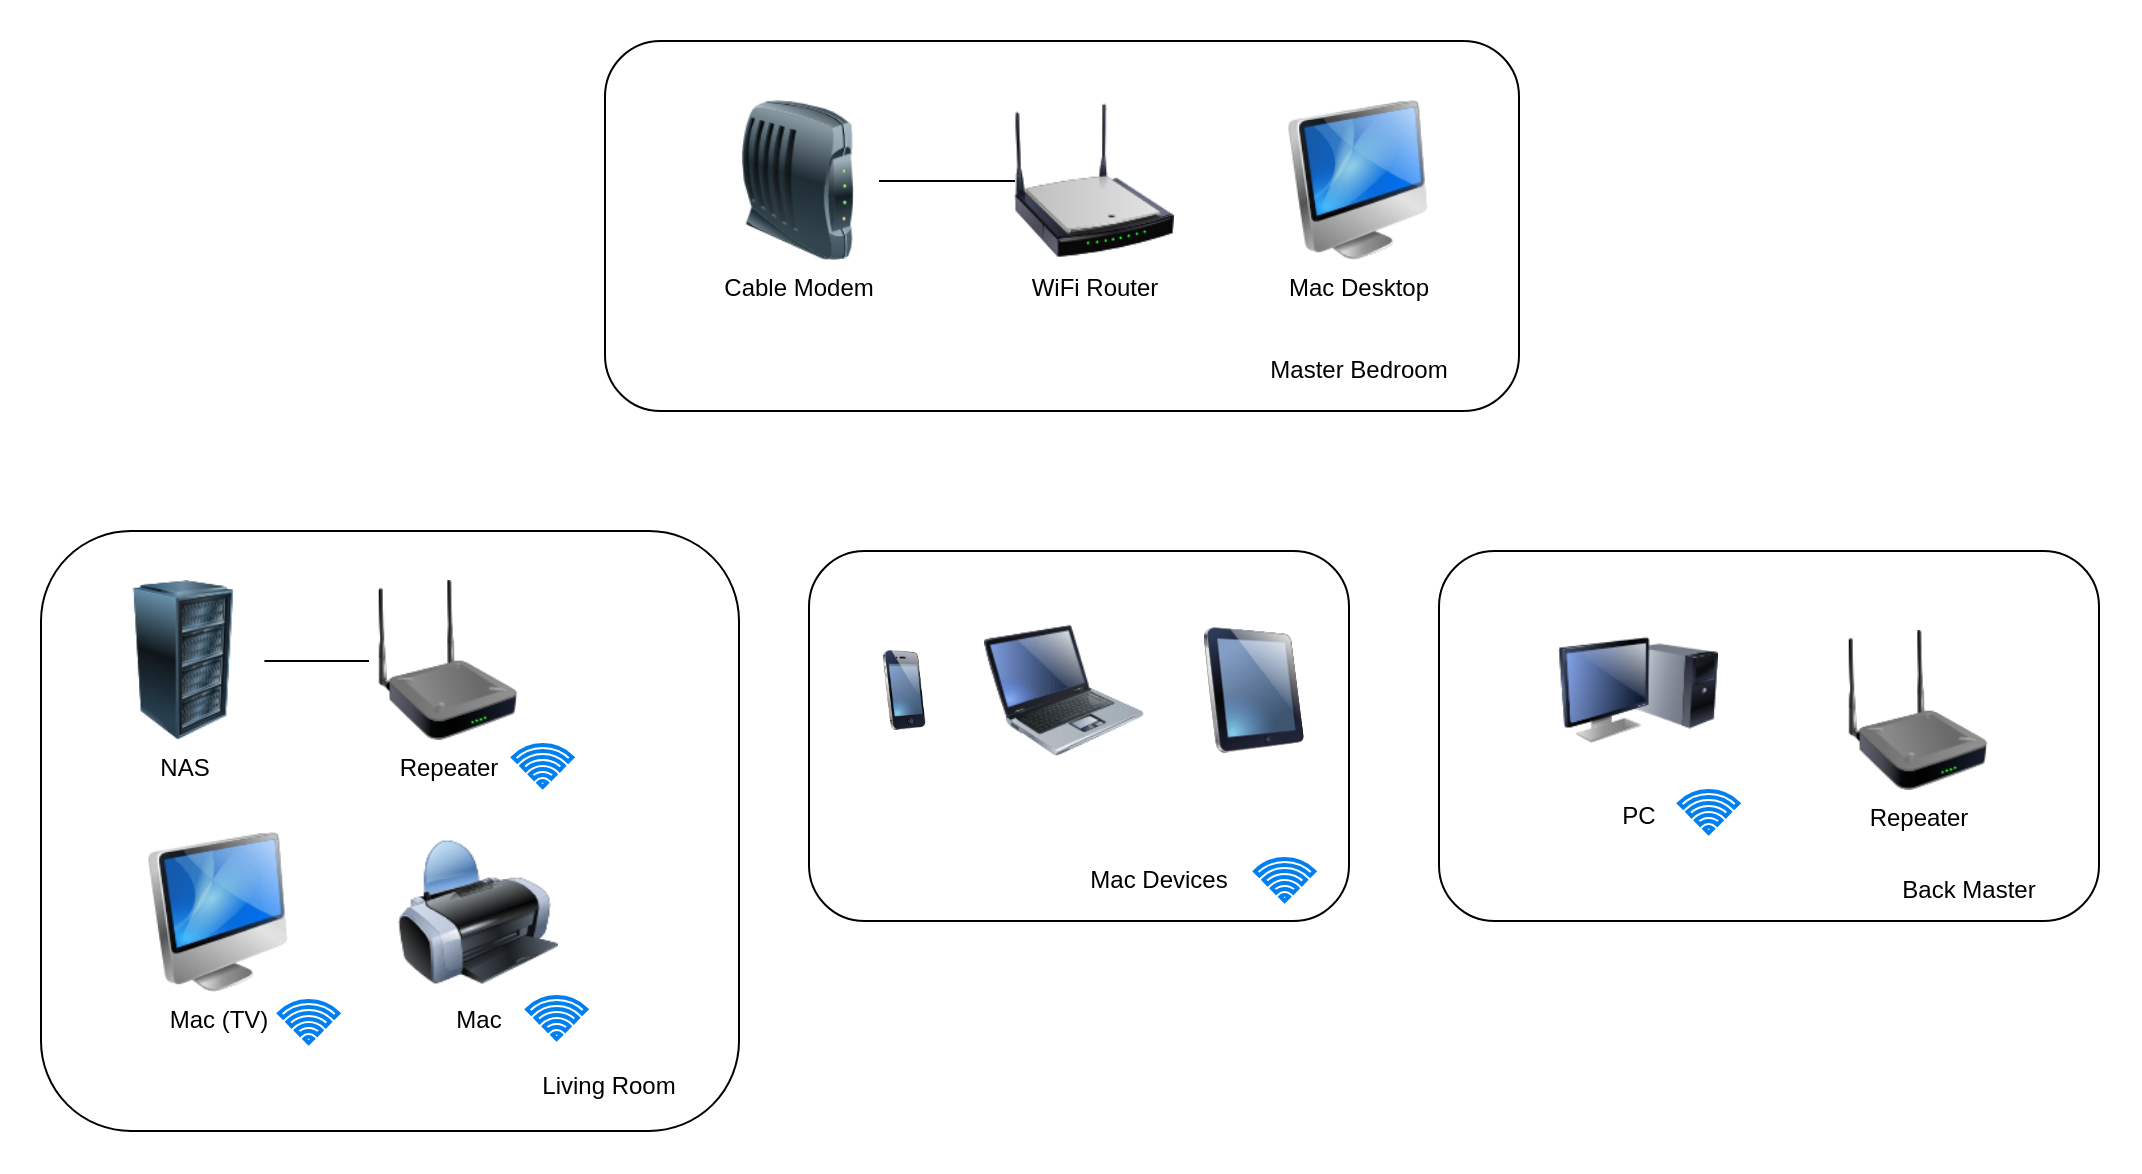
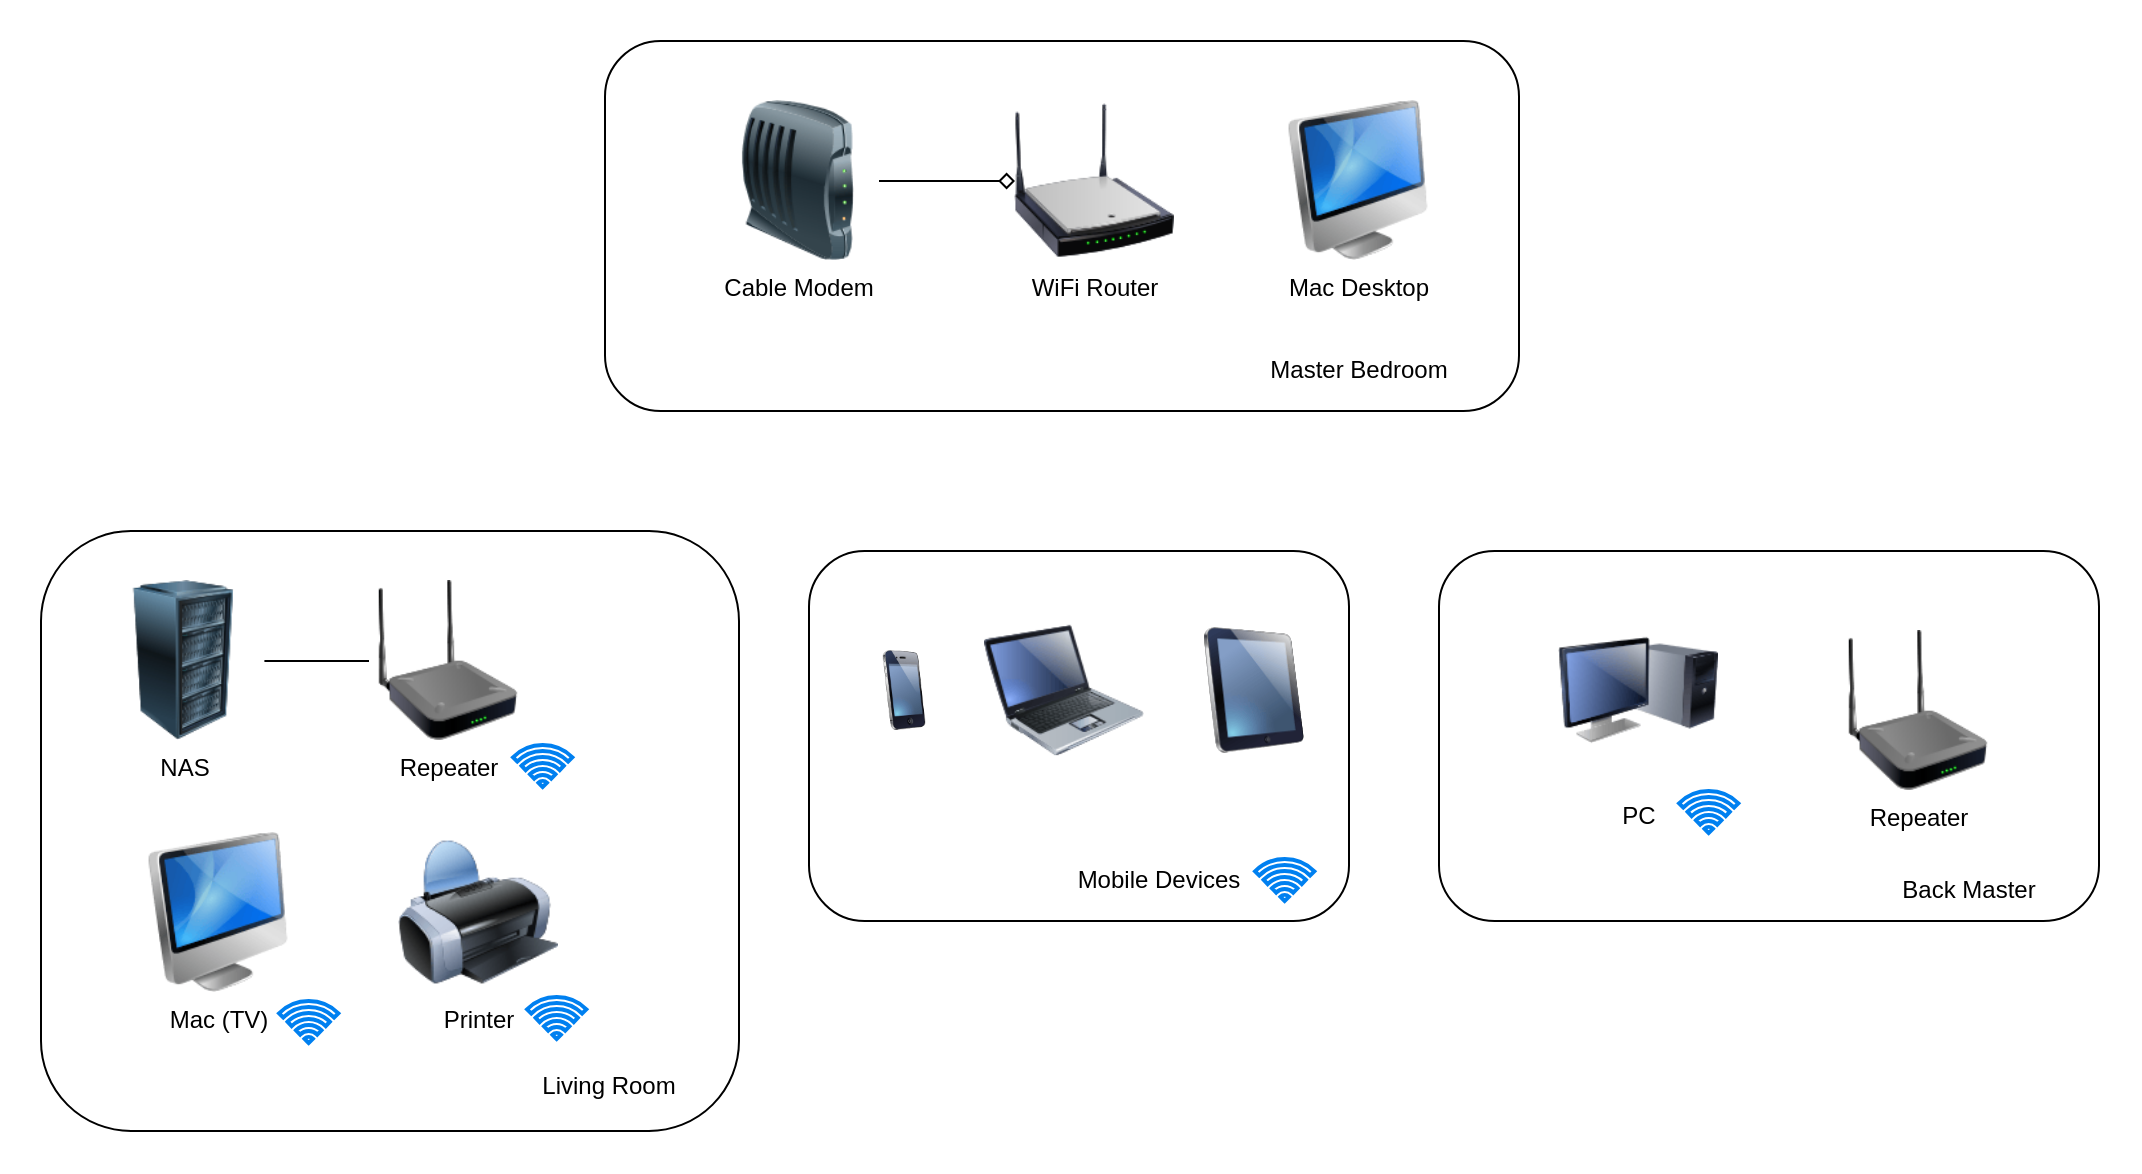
(1006, 181) -> (999, 181)
(1160, 881) -> (1160, 881)
(480, 1021) -> (480, 1021)
